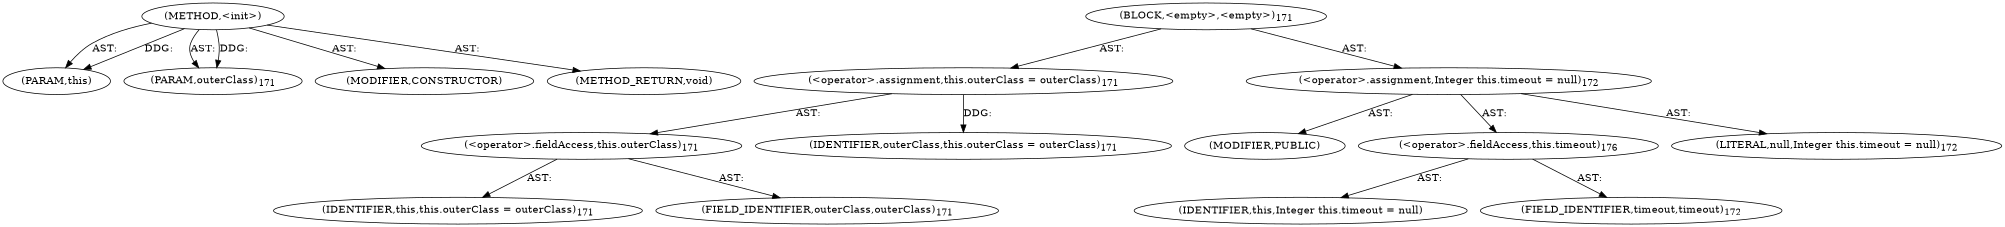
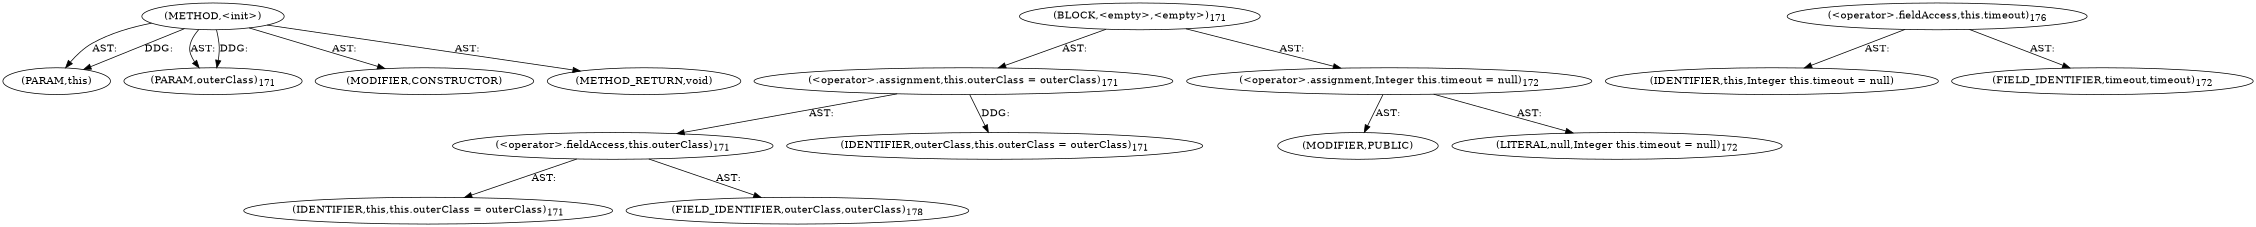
(1476, 111) -> none
(944, 210) -> (915, 210)
